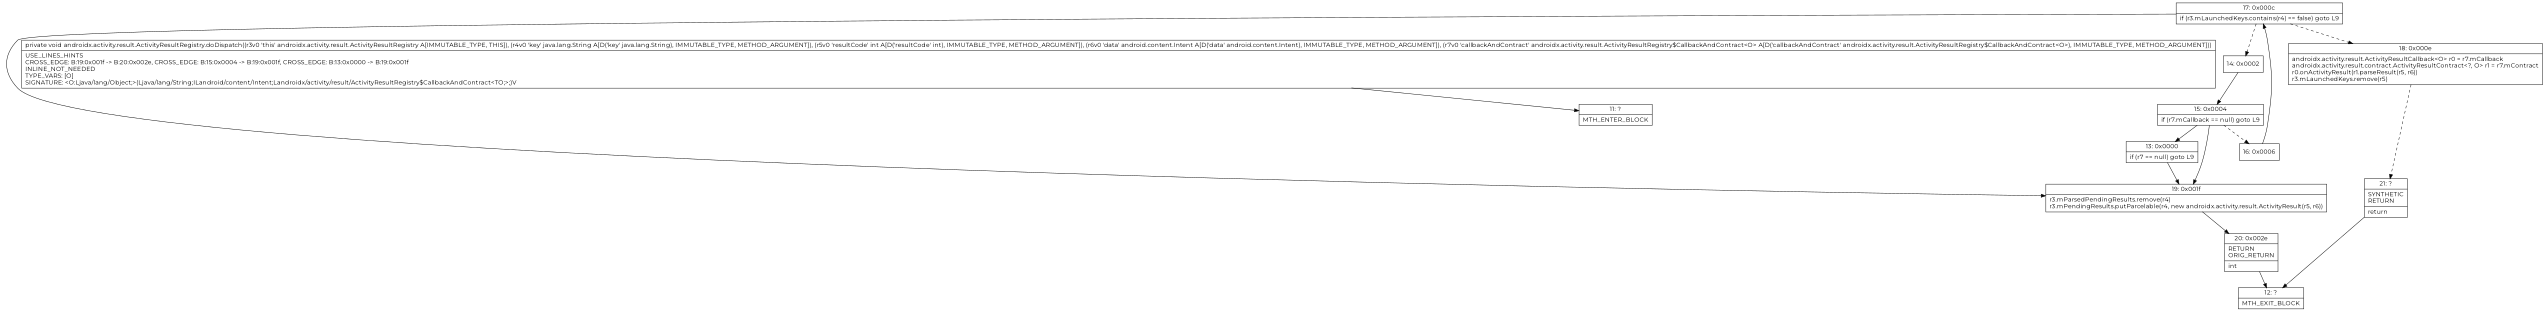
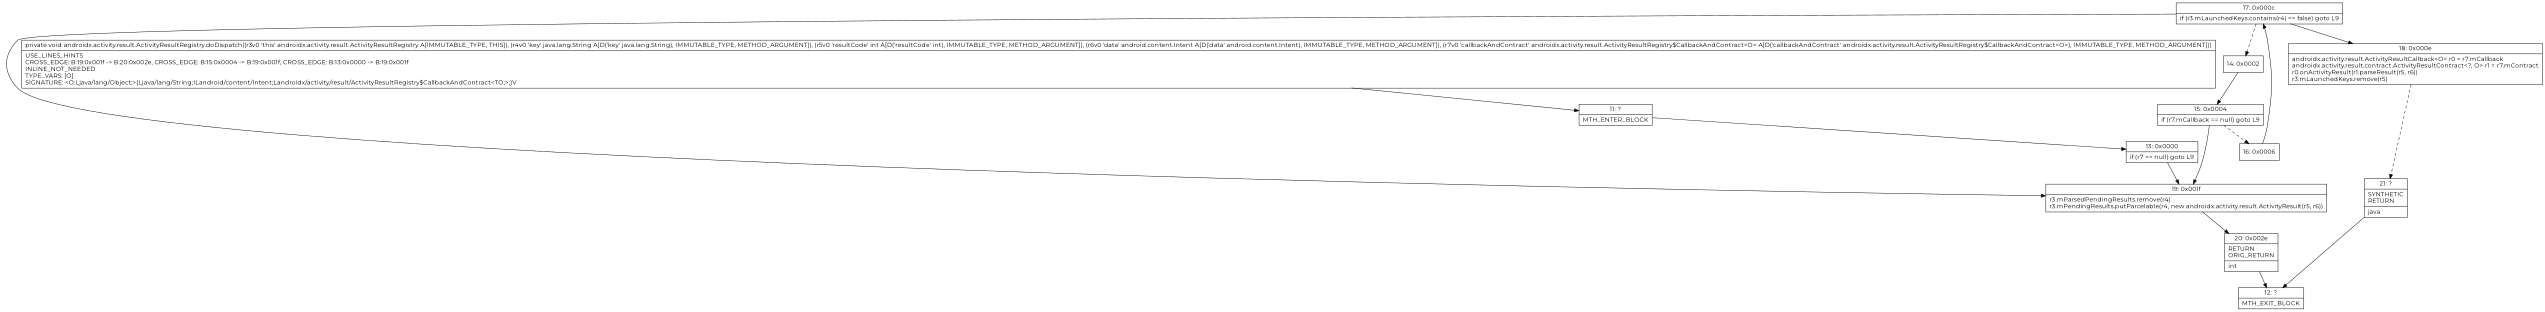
(2320, 33) -> (2320, 33)
(2188, 132) -> (1887, 133)
(2378, 212) -> (2374, 212)
